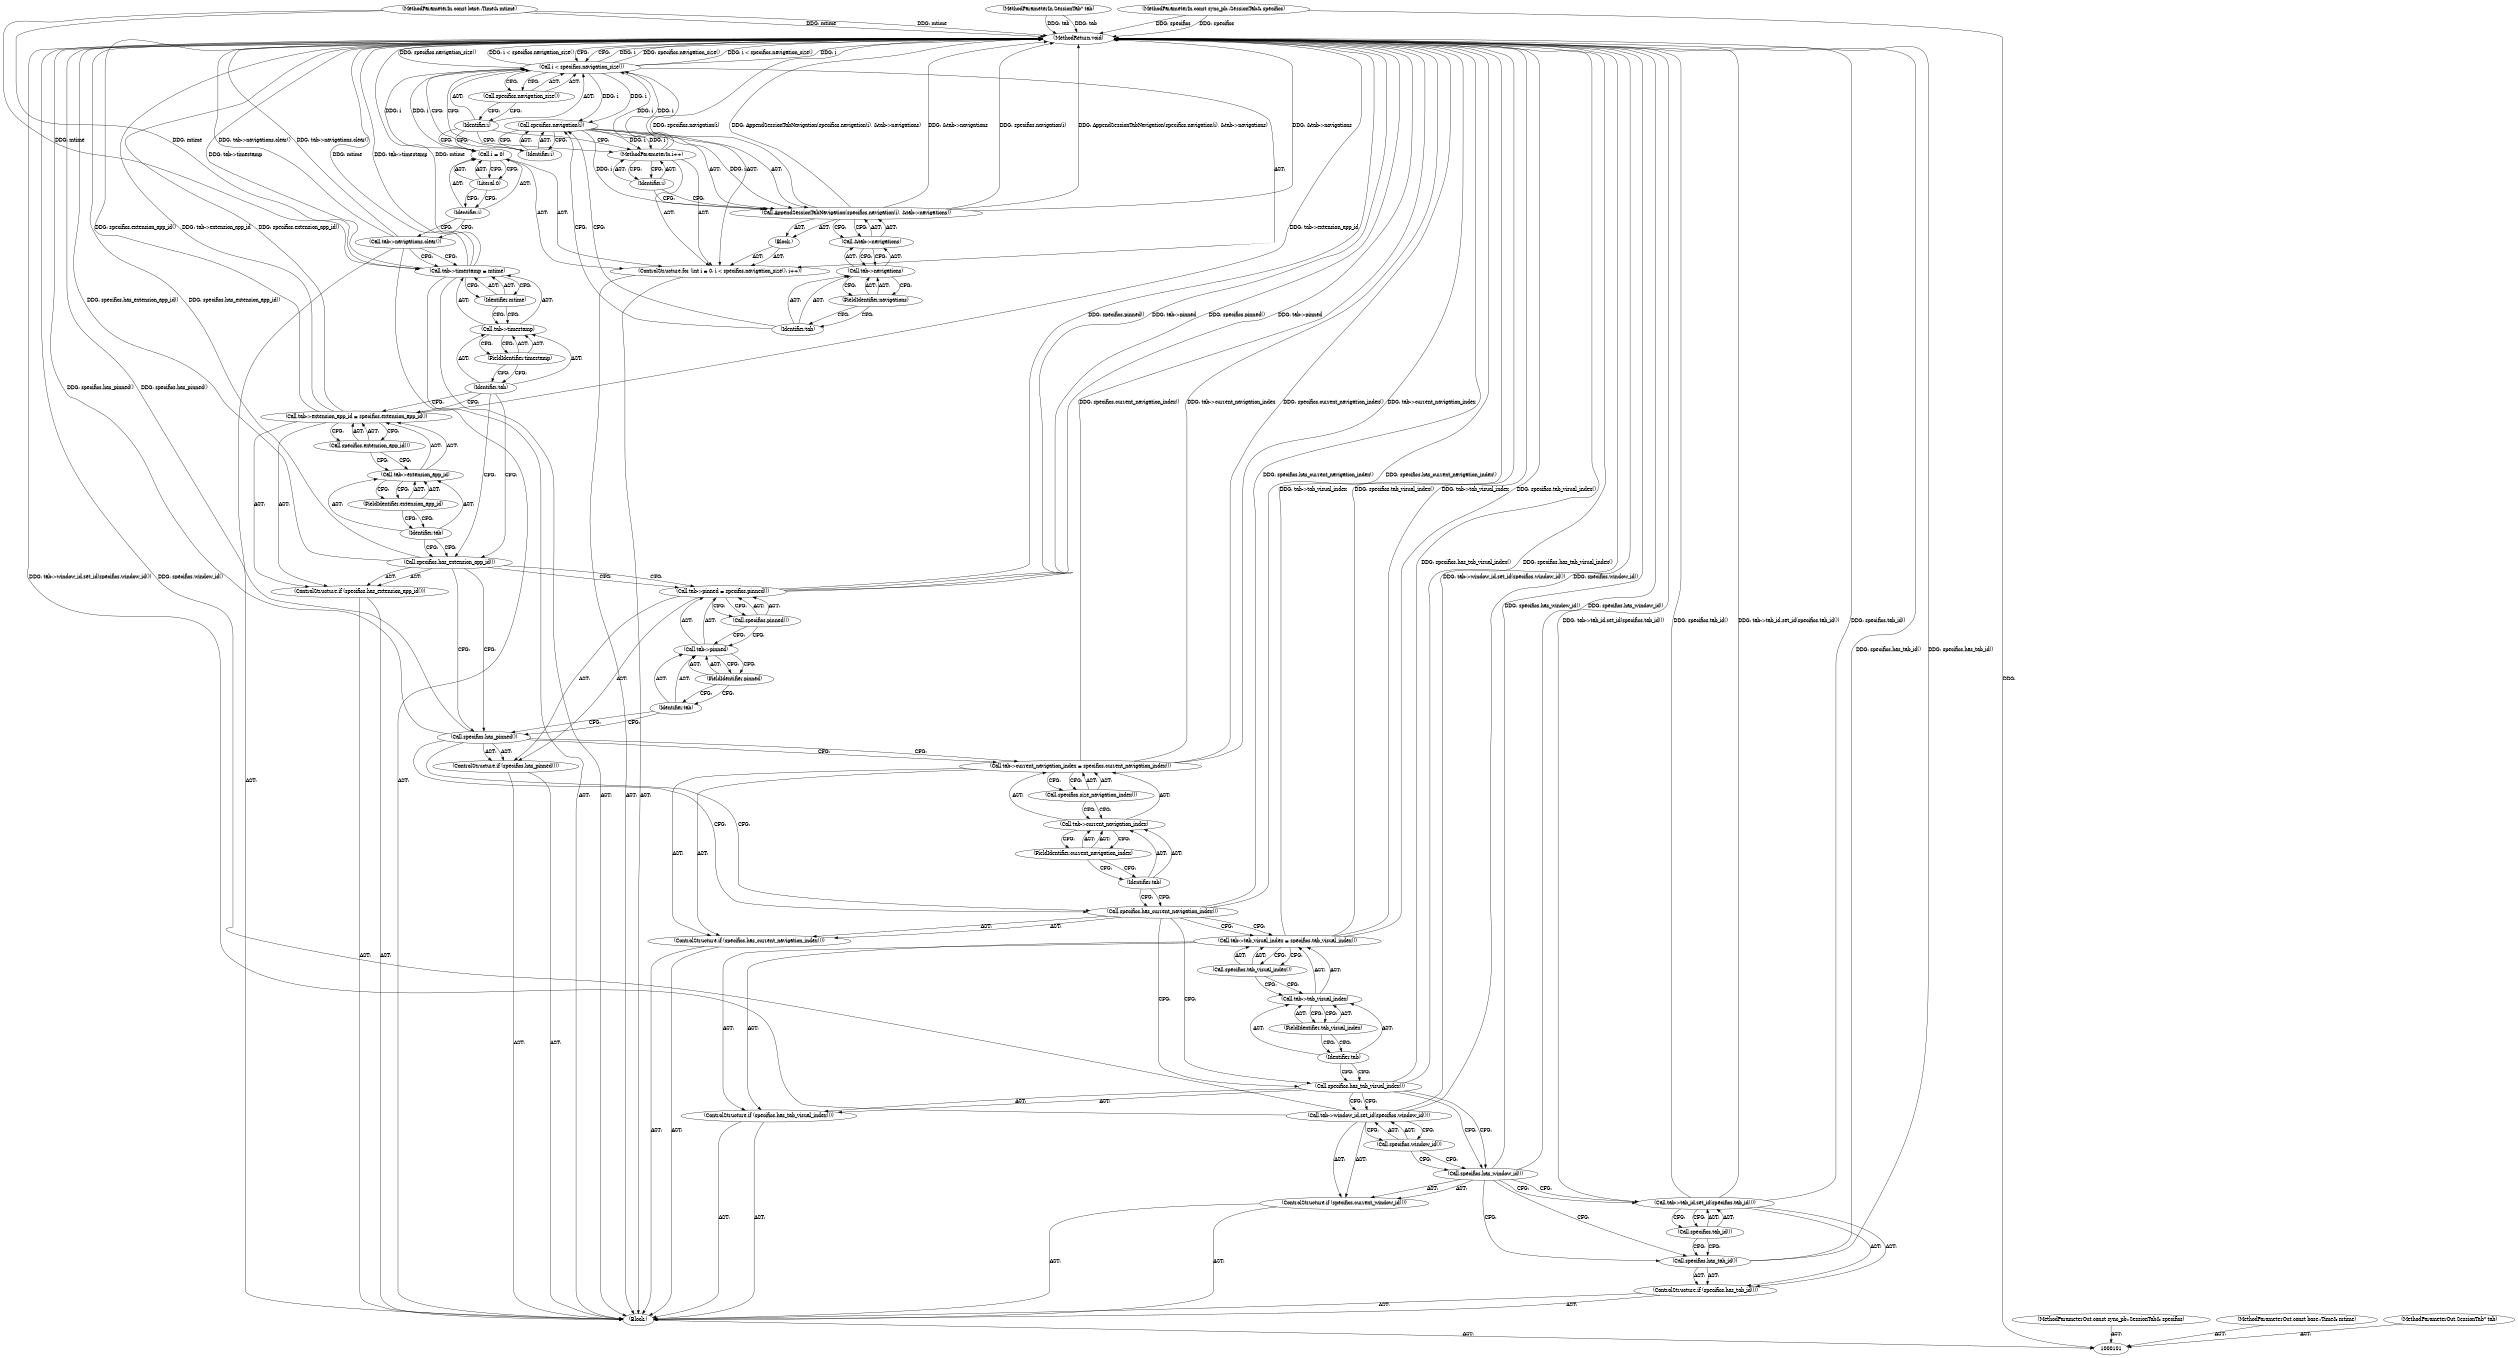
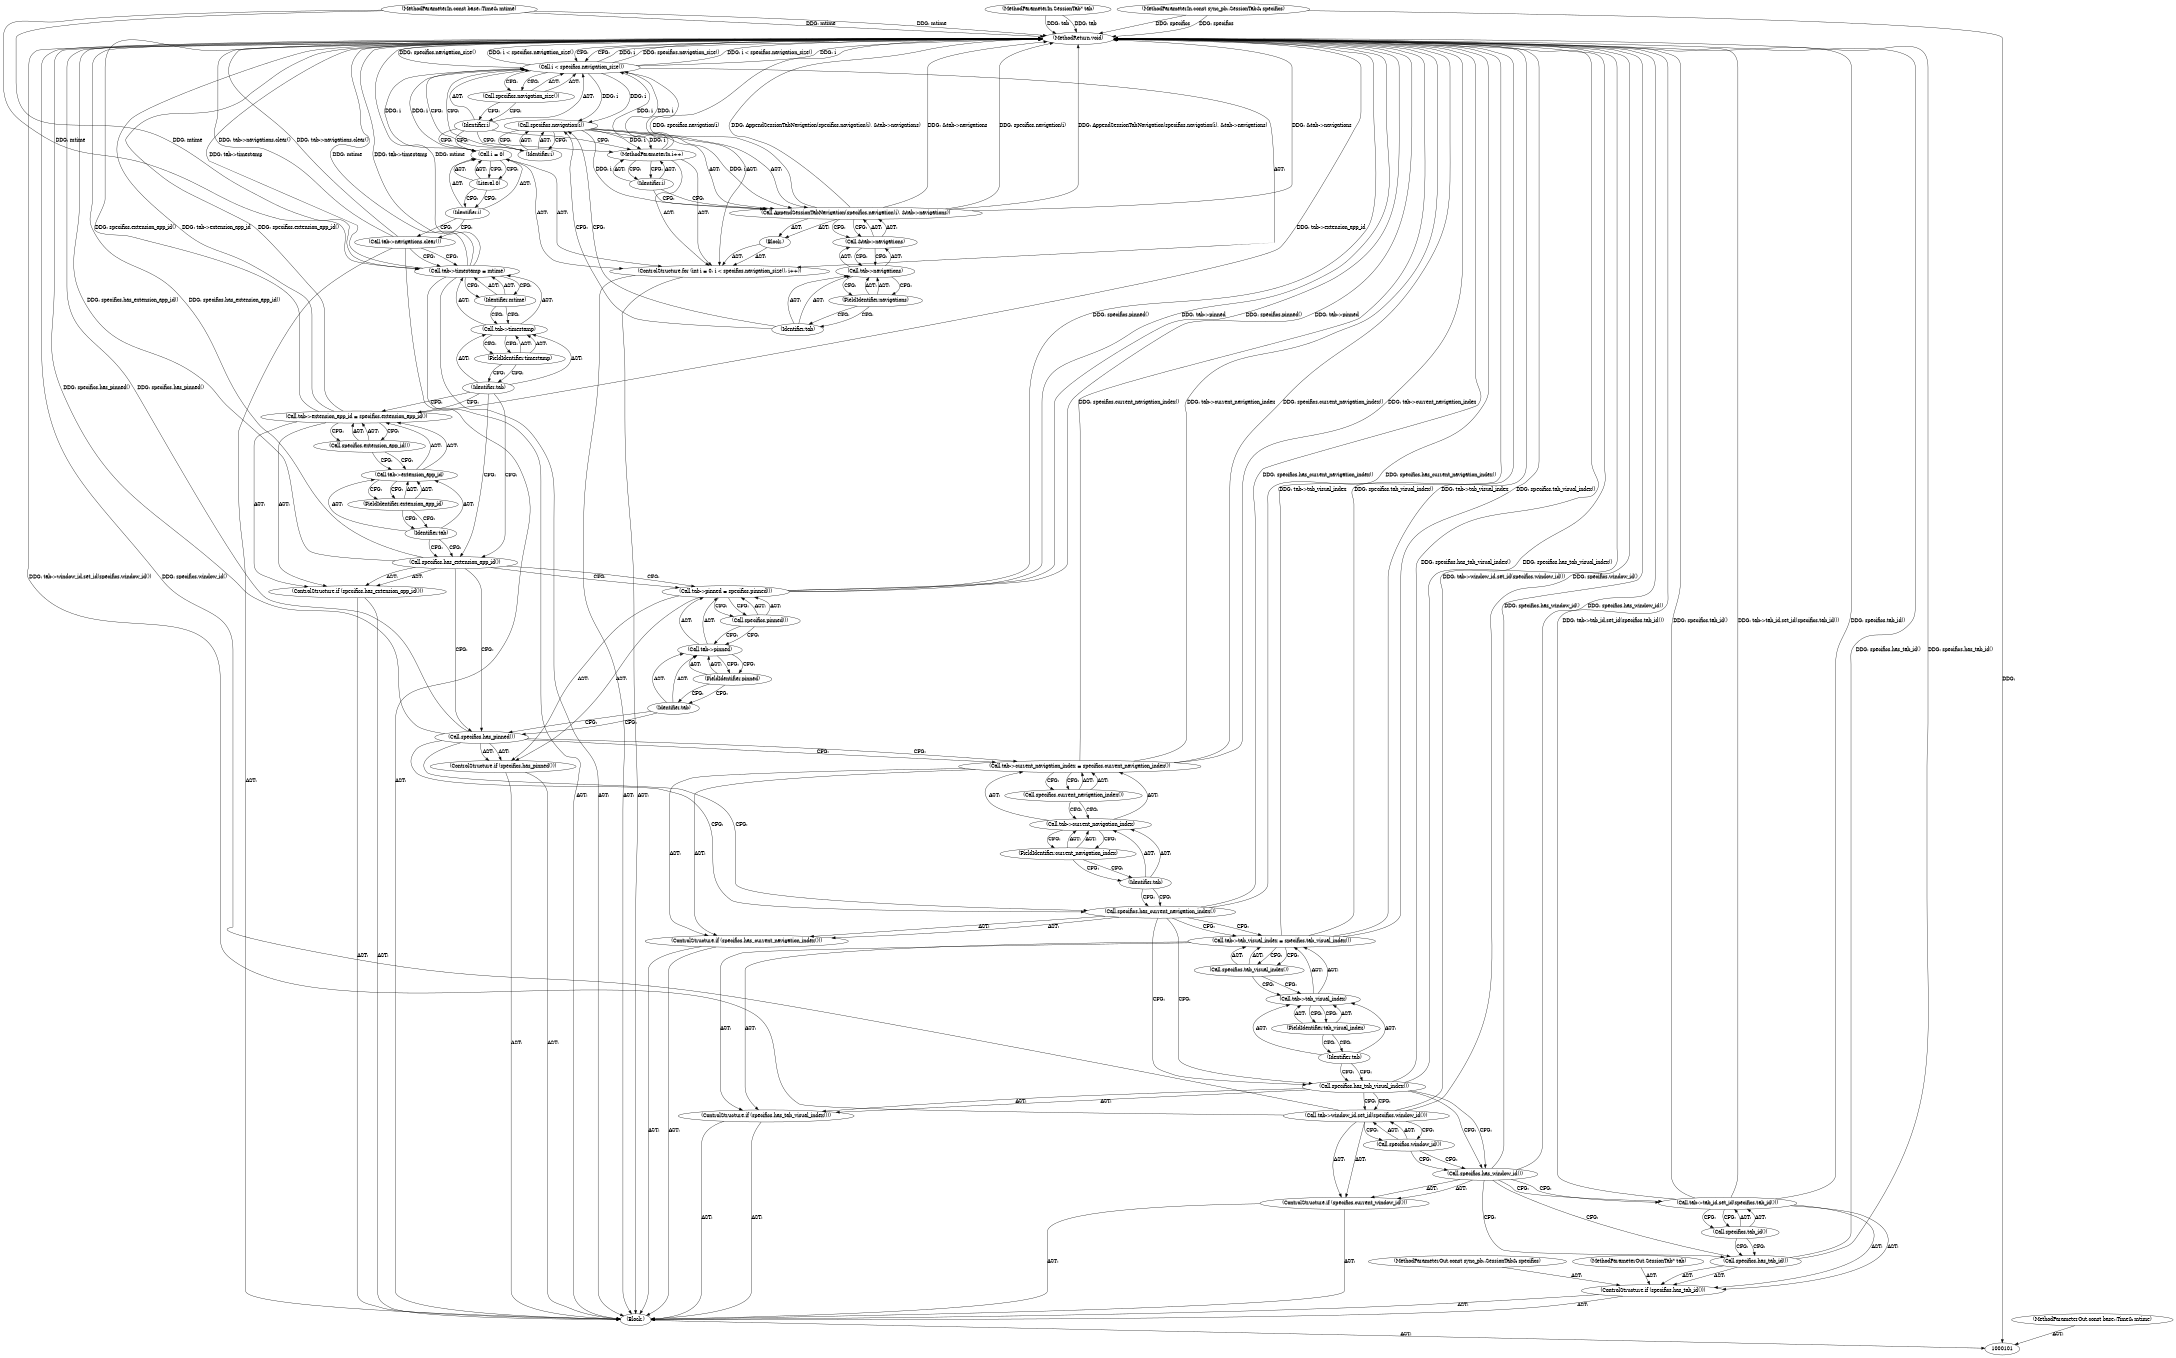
(1091, 796) -> (1073, 796)
(2111, 1333) -> (1559, 1276)
(2267, 1335) -> (1645, 1275)
